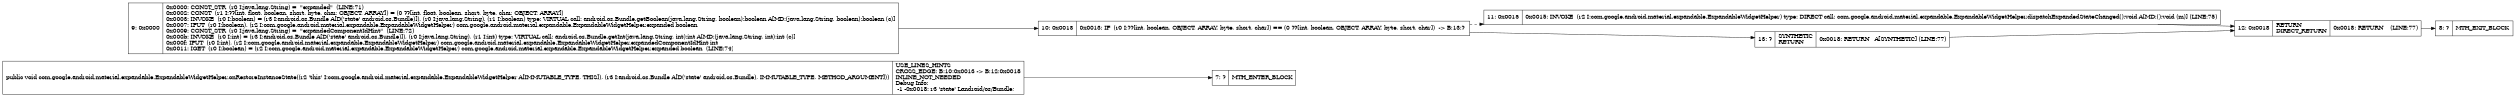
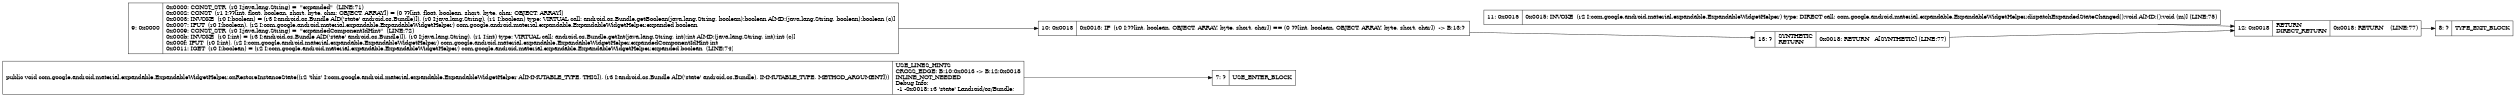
(1475, 24) -> none
(2482, 28) -> (2482, 28)
(1262, 78) -> (1262, 78)
